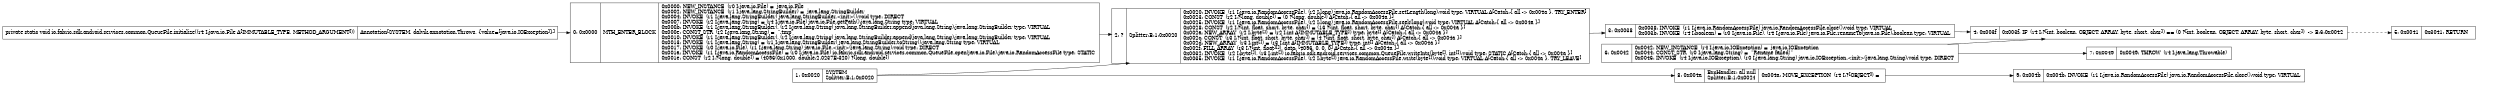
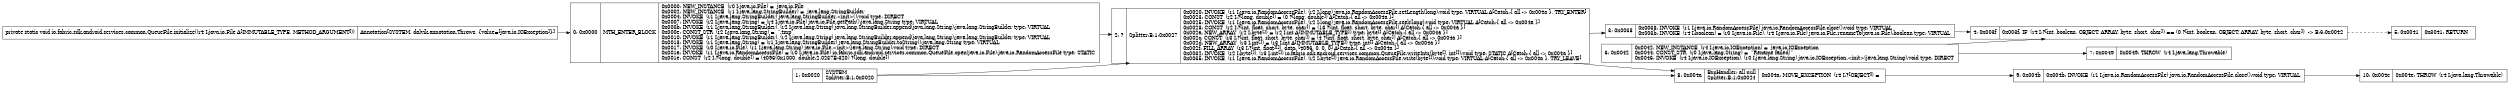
(1153, 36) -> (1153, 36)
none -> (1623, 67)
none -> (2433, 76)
